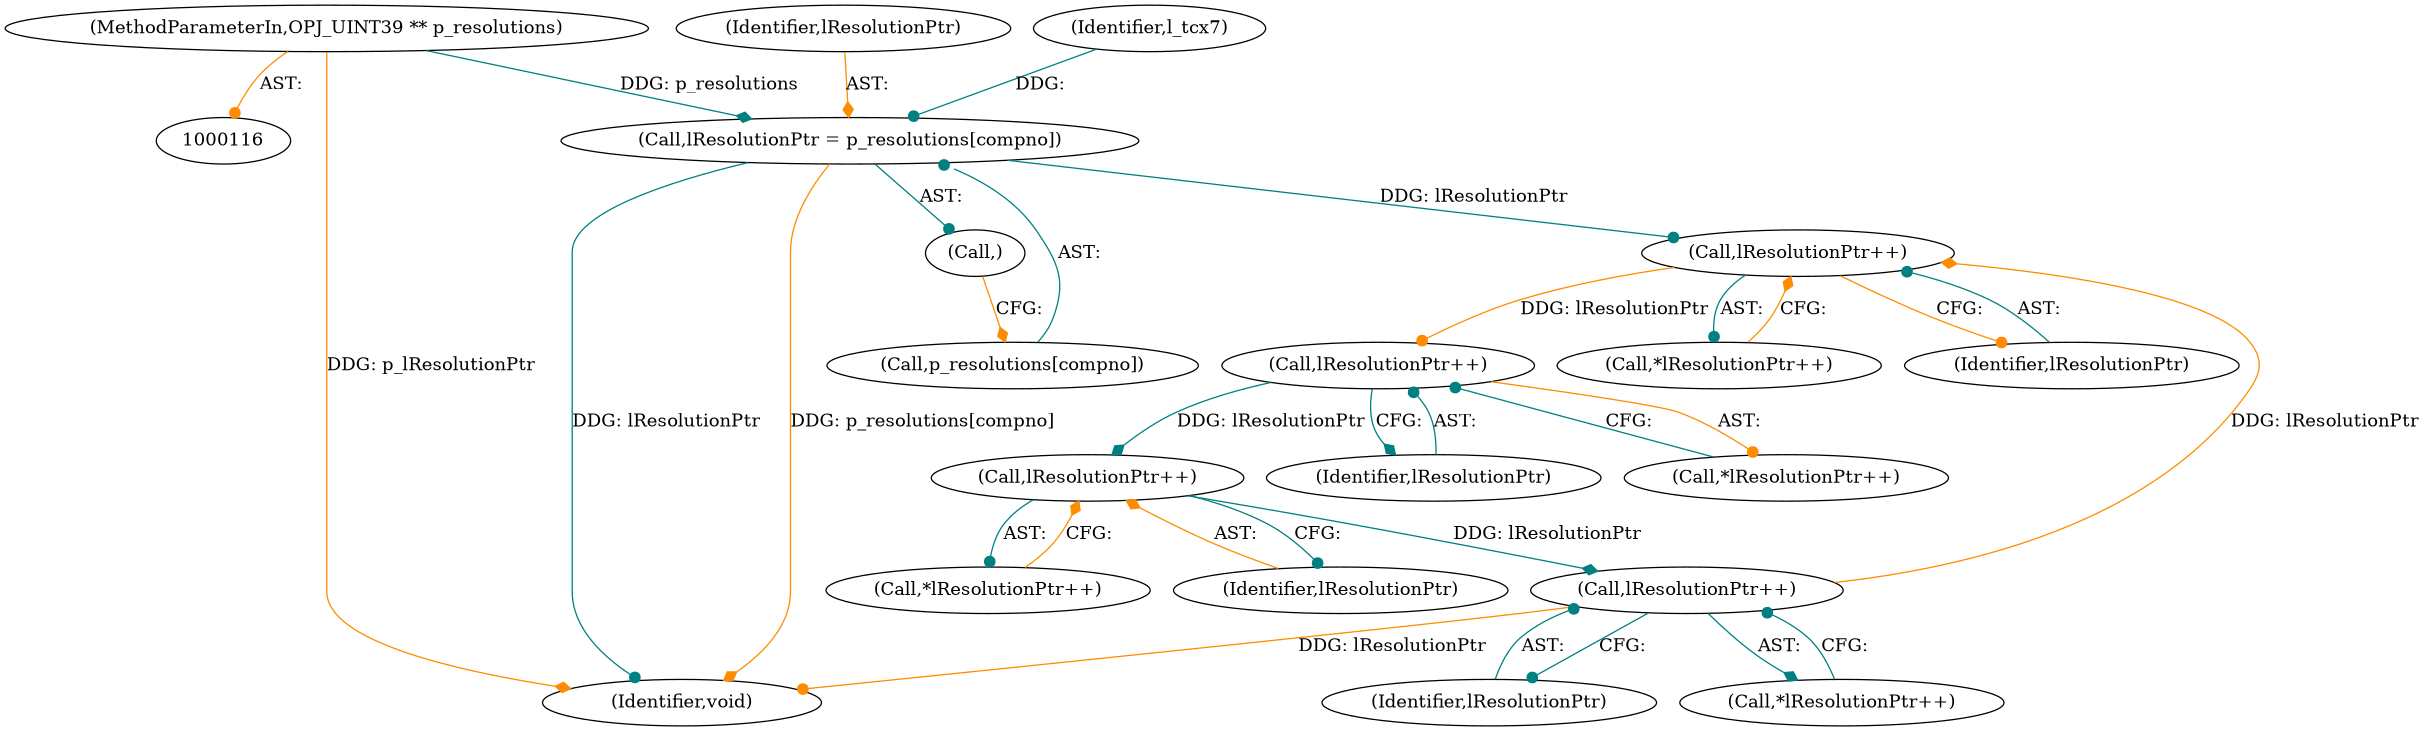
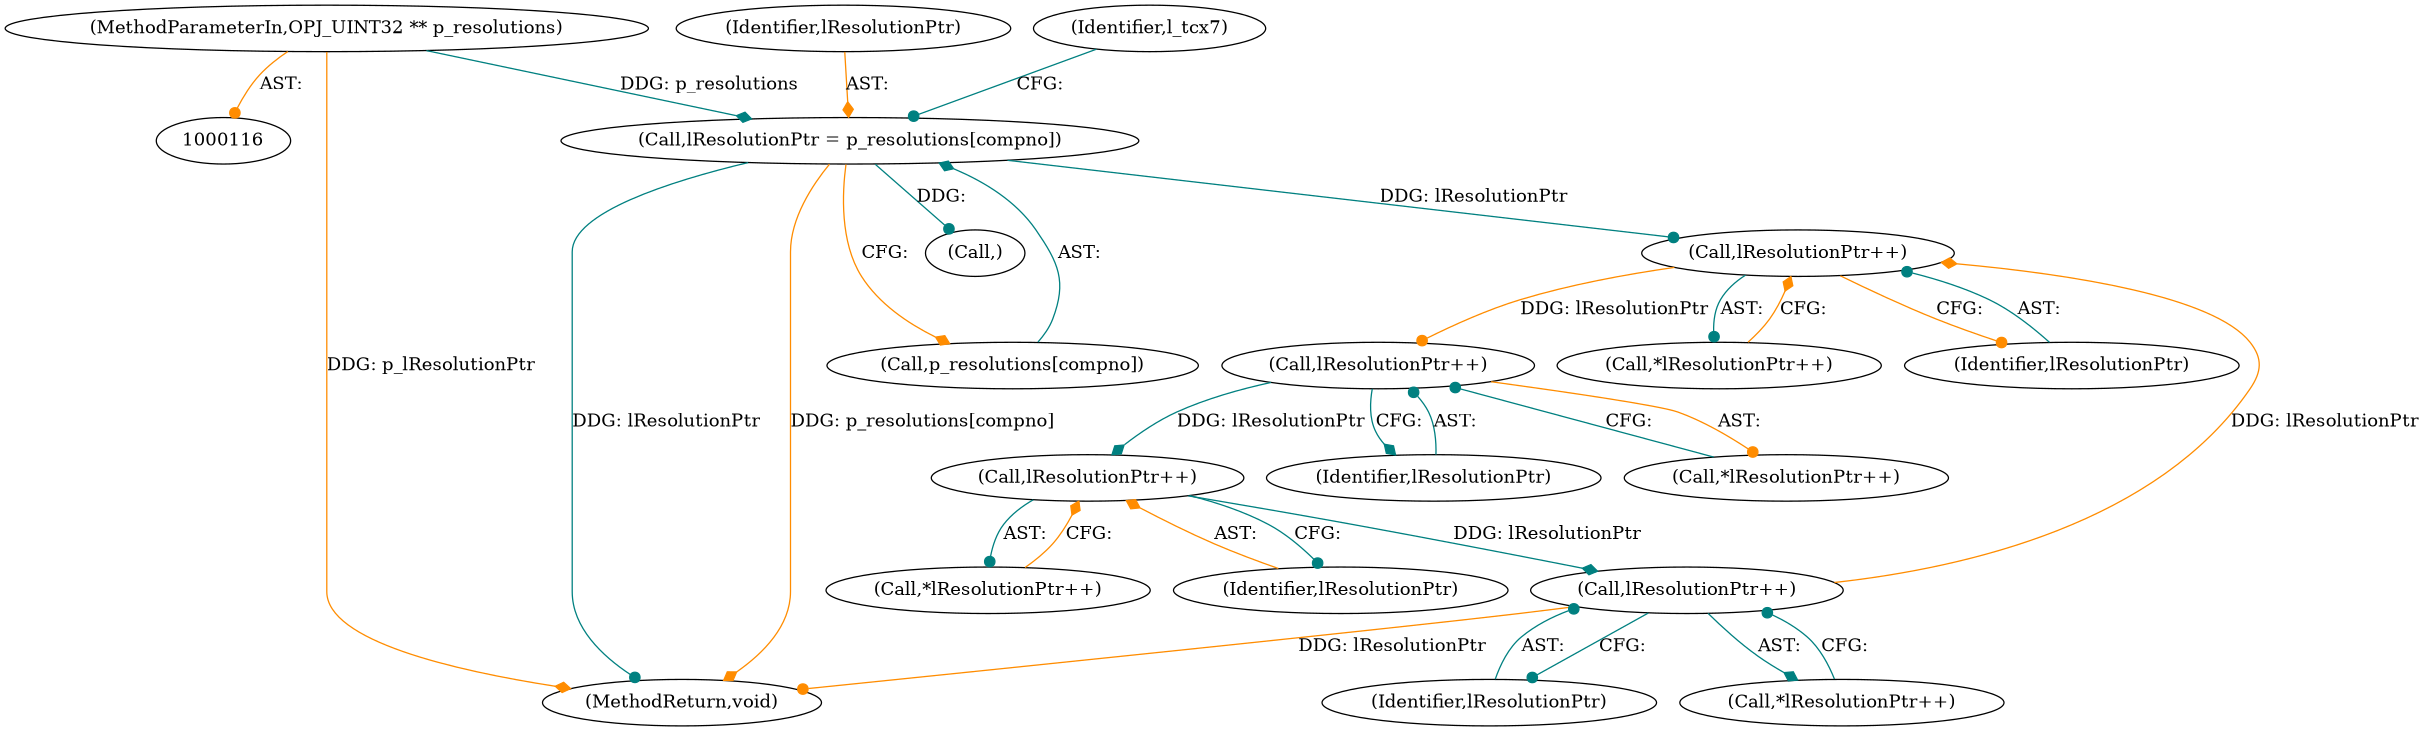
(327, 28) -> (327, 28)
(1043, 85) -> (1043, 85)
(944, 197) -> (944, 197)
(1041, 238) -> (1041, 238)
(991, 302) -> (857, 268)
(682, 703) -> (682, 703)
